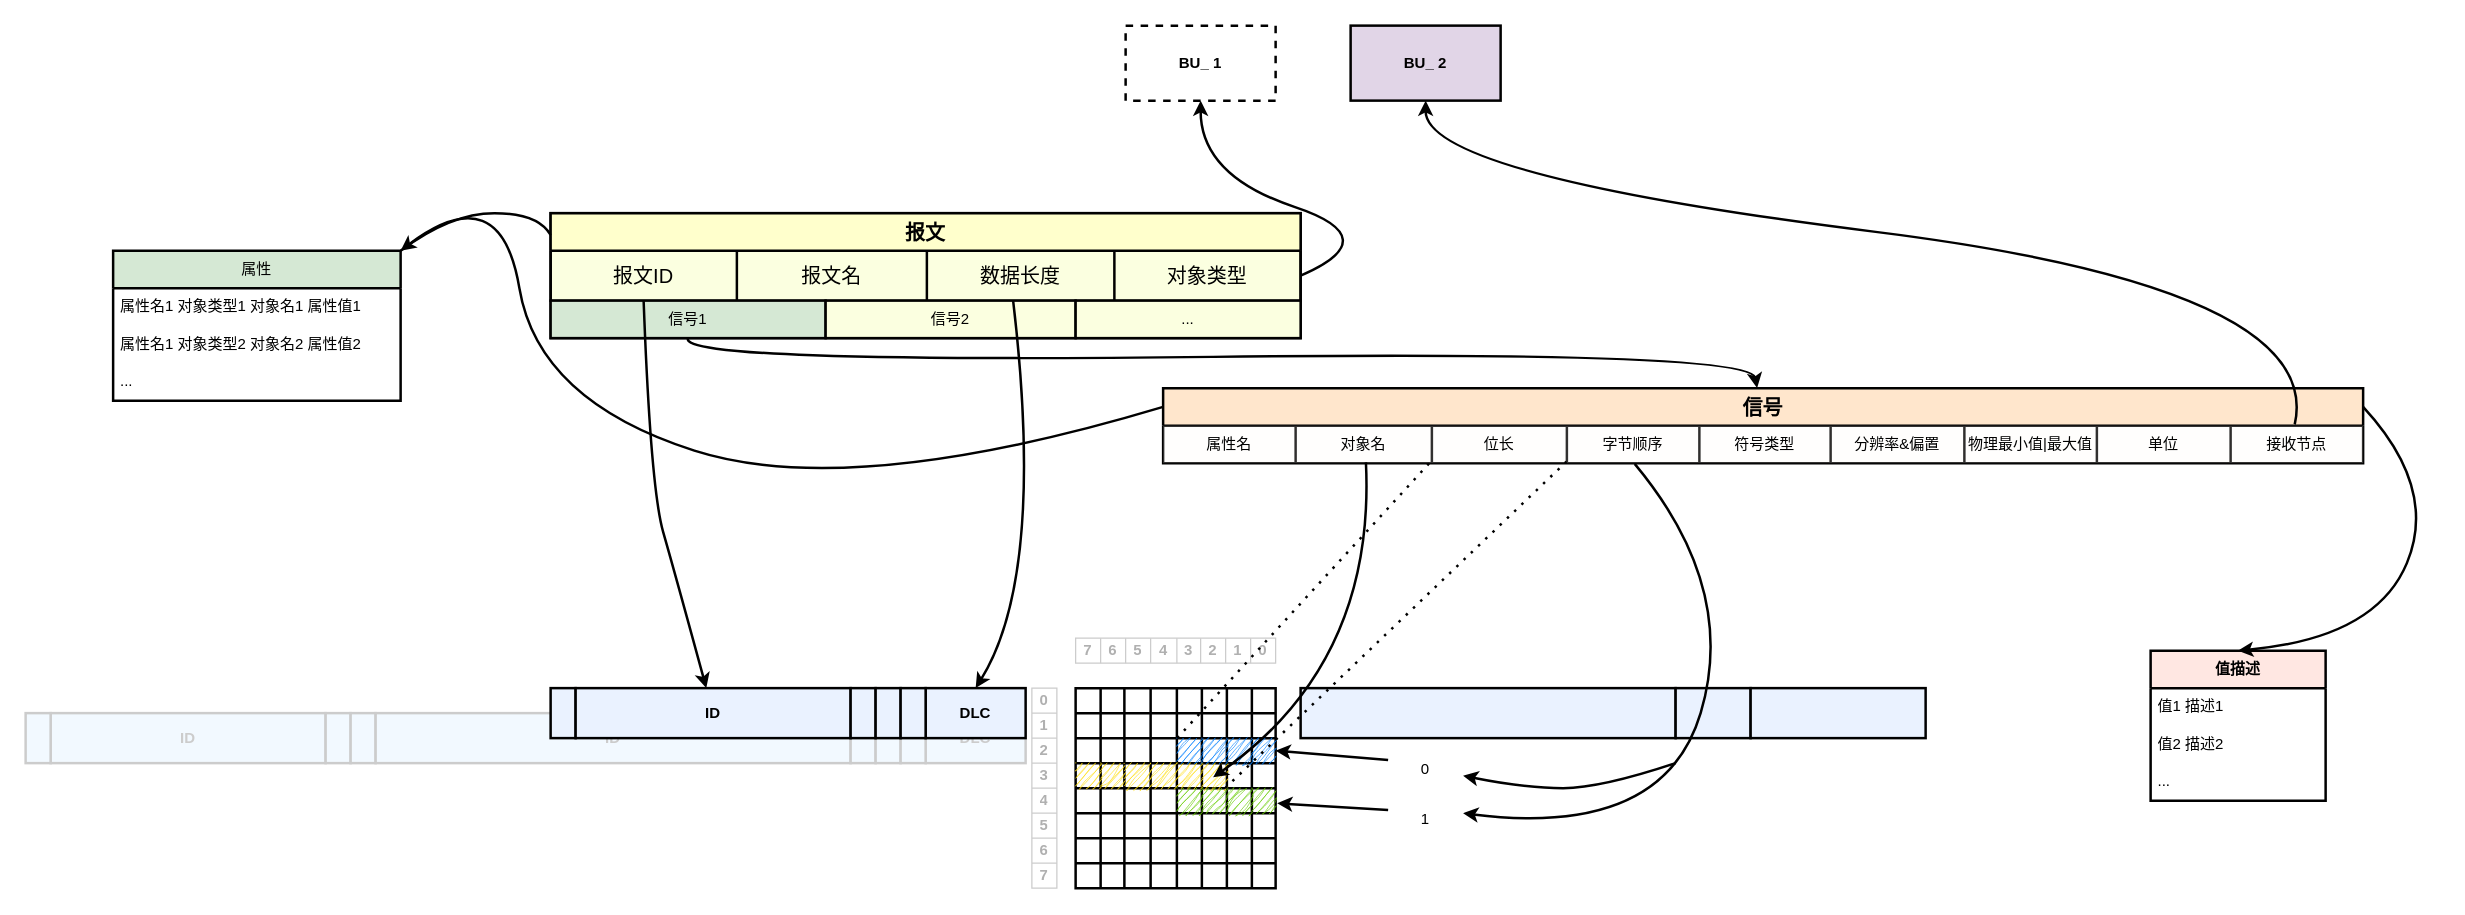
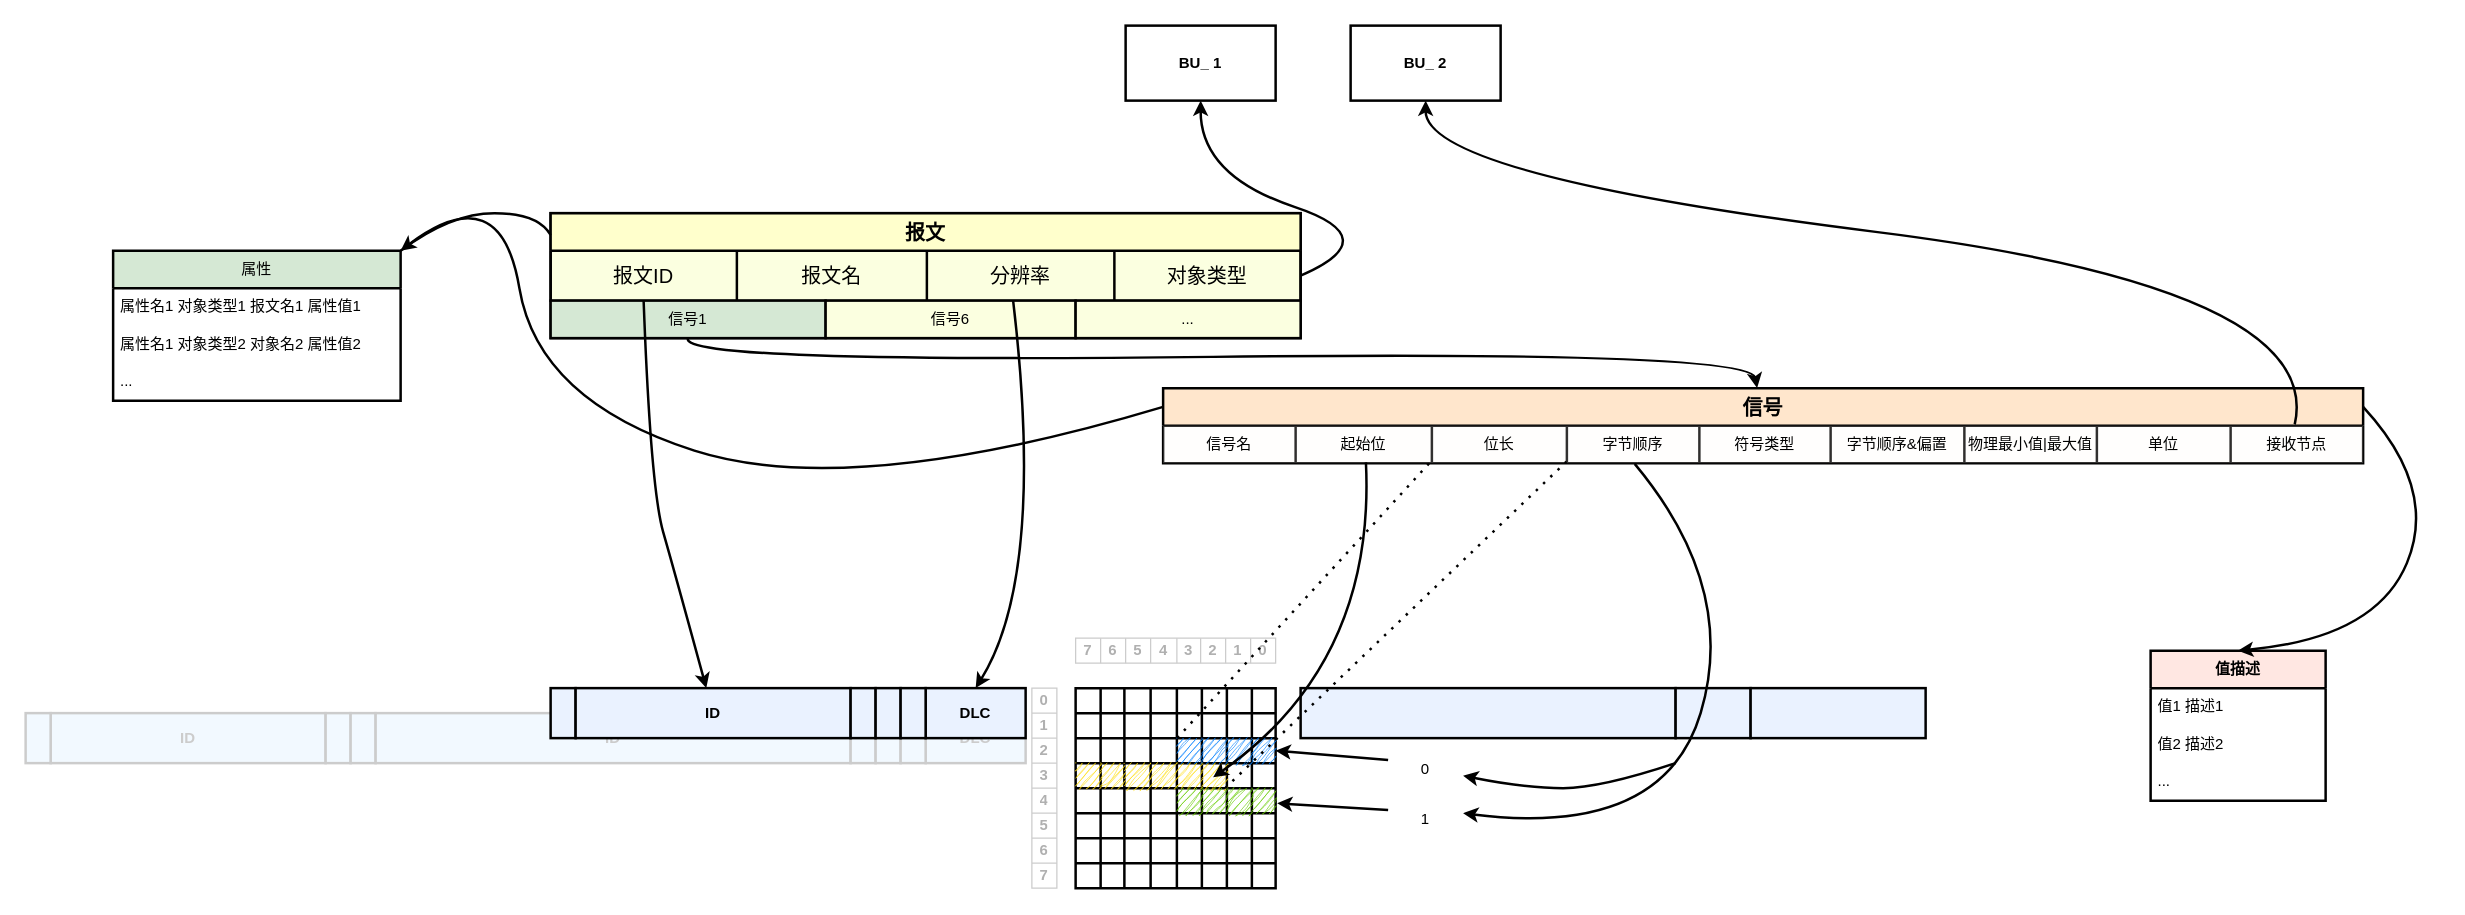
(1201, 63) -> (1201, 63)
(1426, 63) -> (1426, 63)
(1021, 276) -> (1021, 276)
(242, 307) -> (242, 307)
(951, 319) -> (951, 319)
(1229, 444) -> (1229, 444)
(1364, 444) -> (1364, 444)
(1898, 444) -> (1898, 444)
